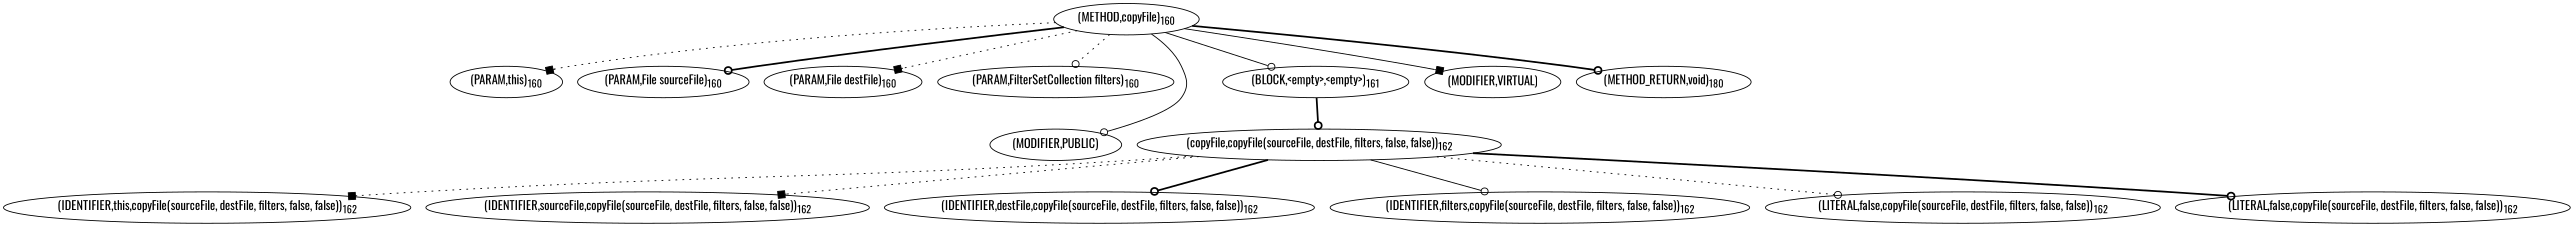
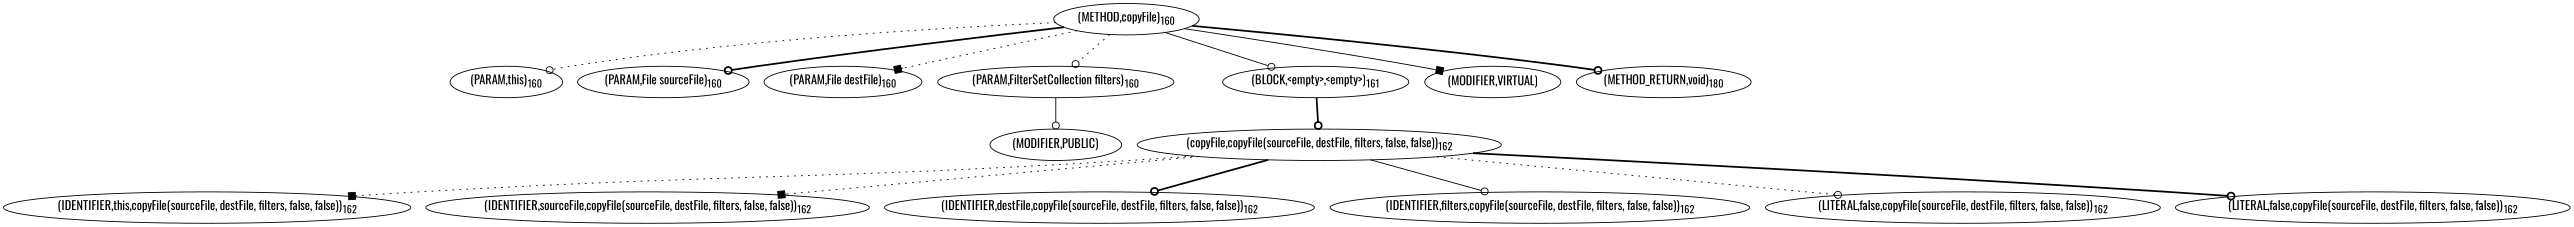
(804, 39) -> (804, 39)
(1180, 99) -> (1056, 110)
